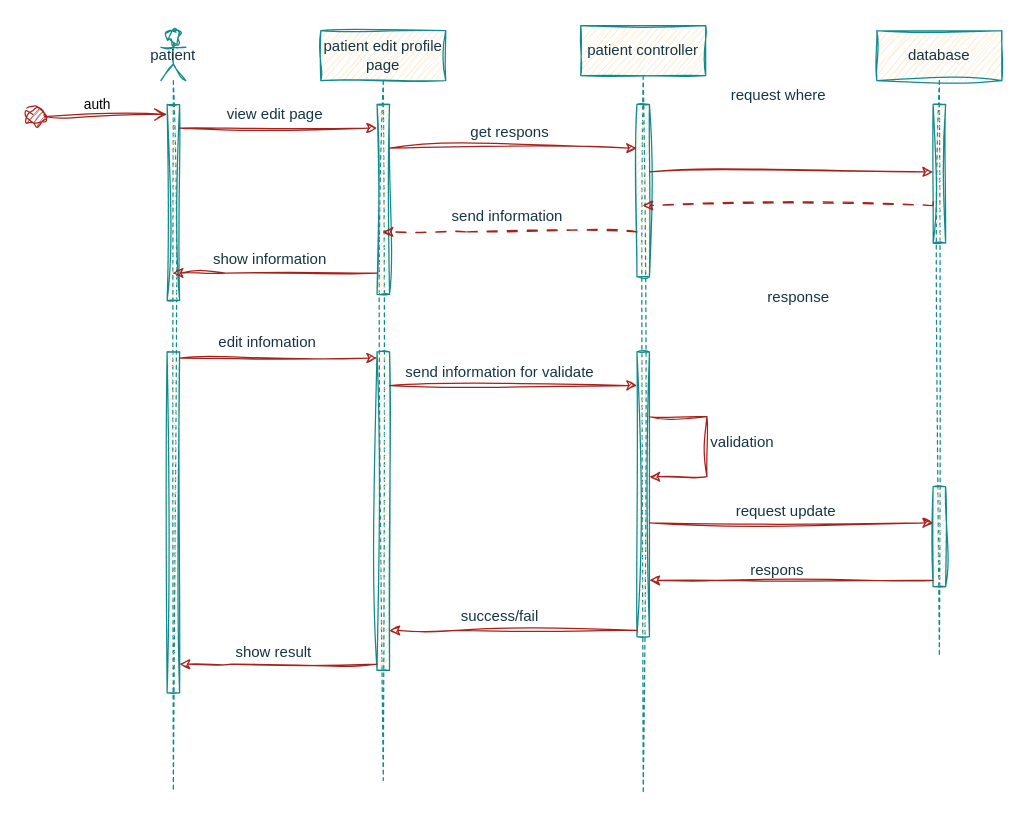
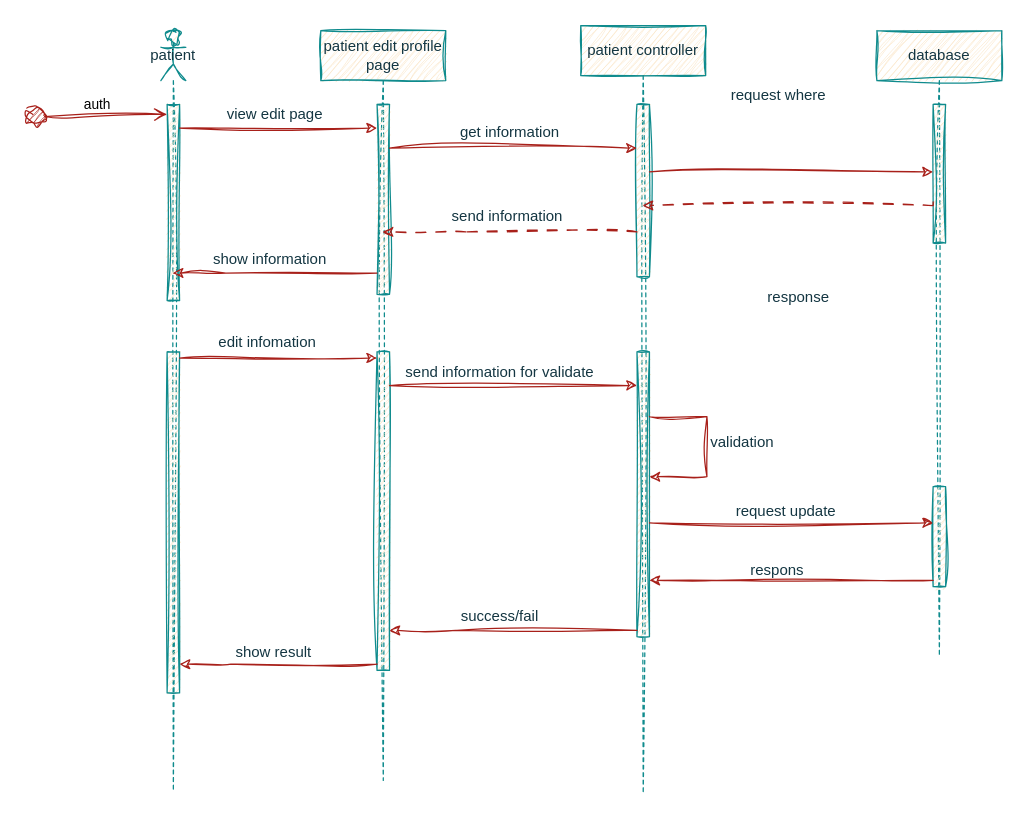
(510, 133) -> (510, 133)
